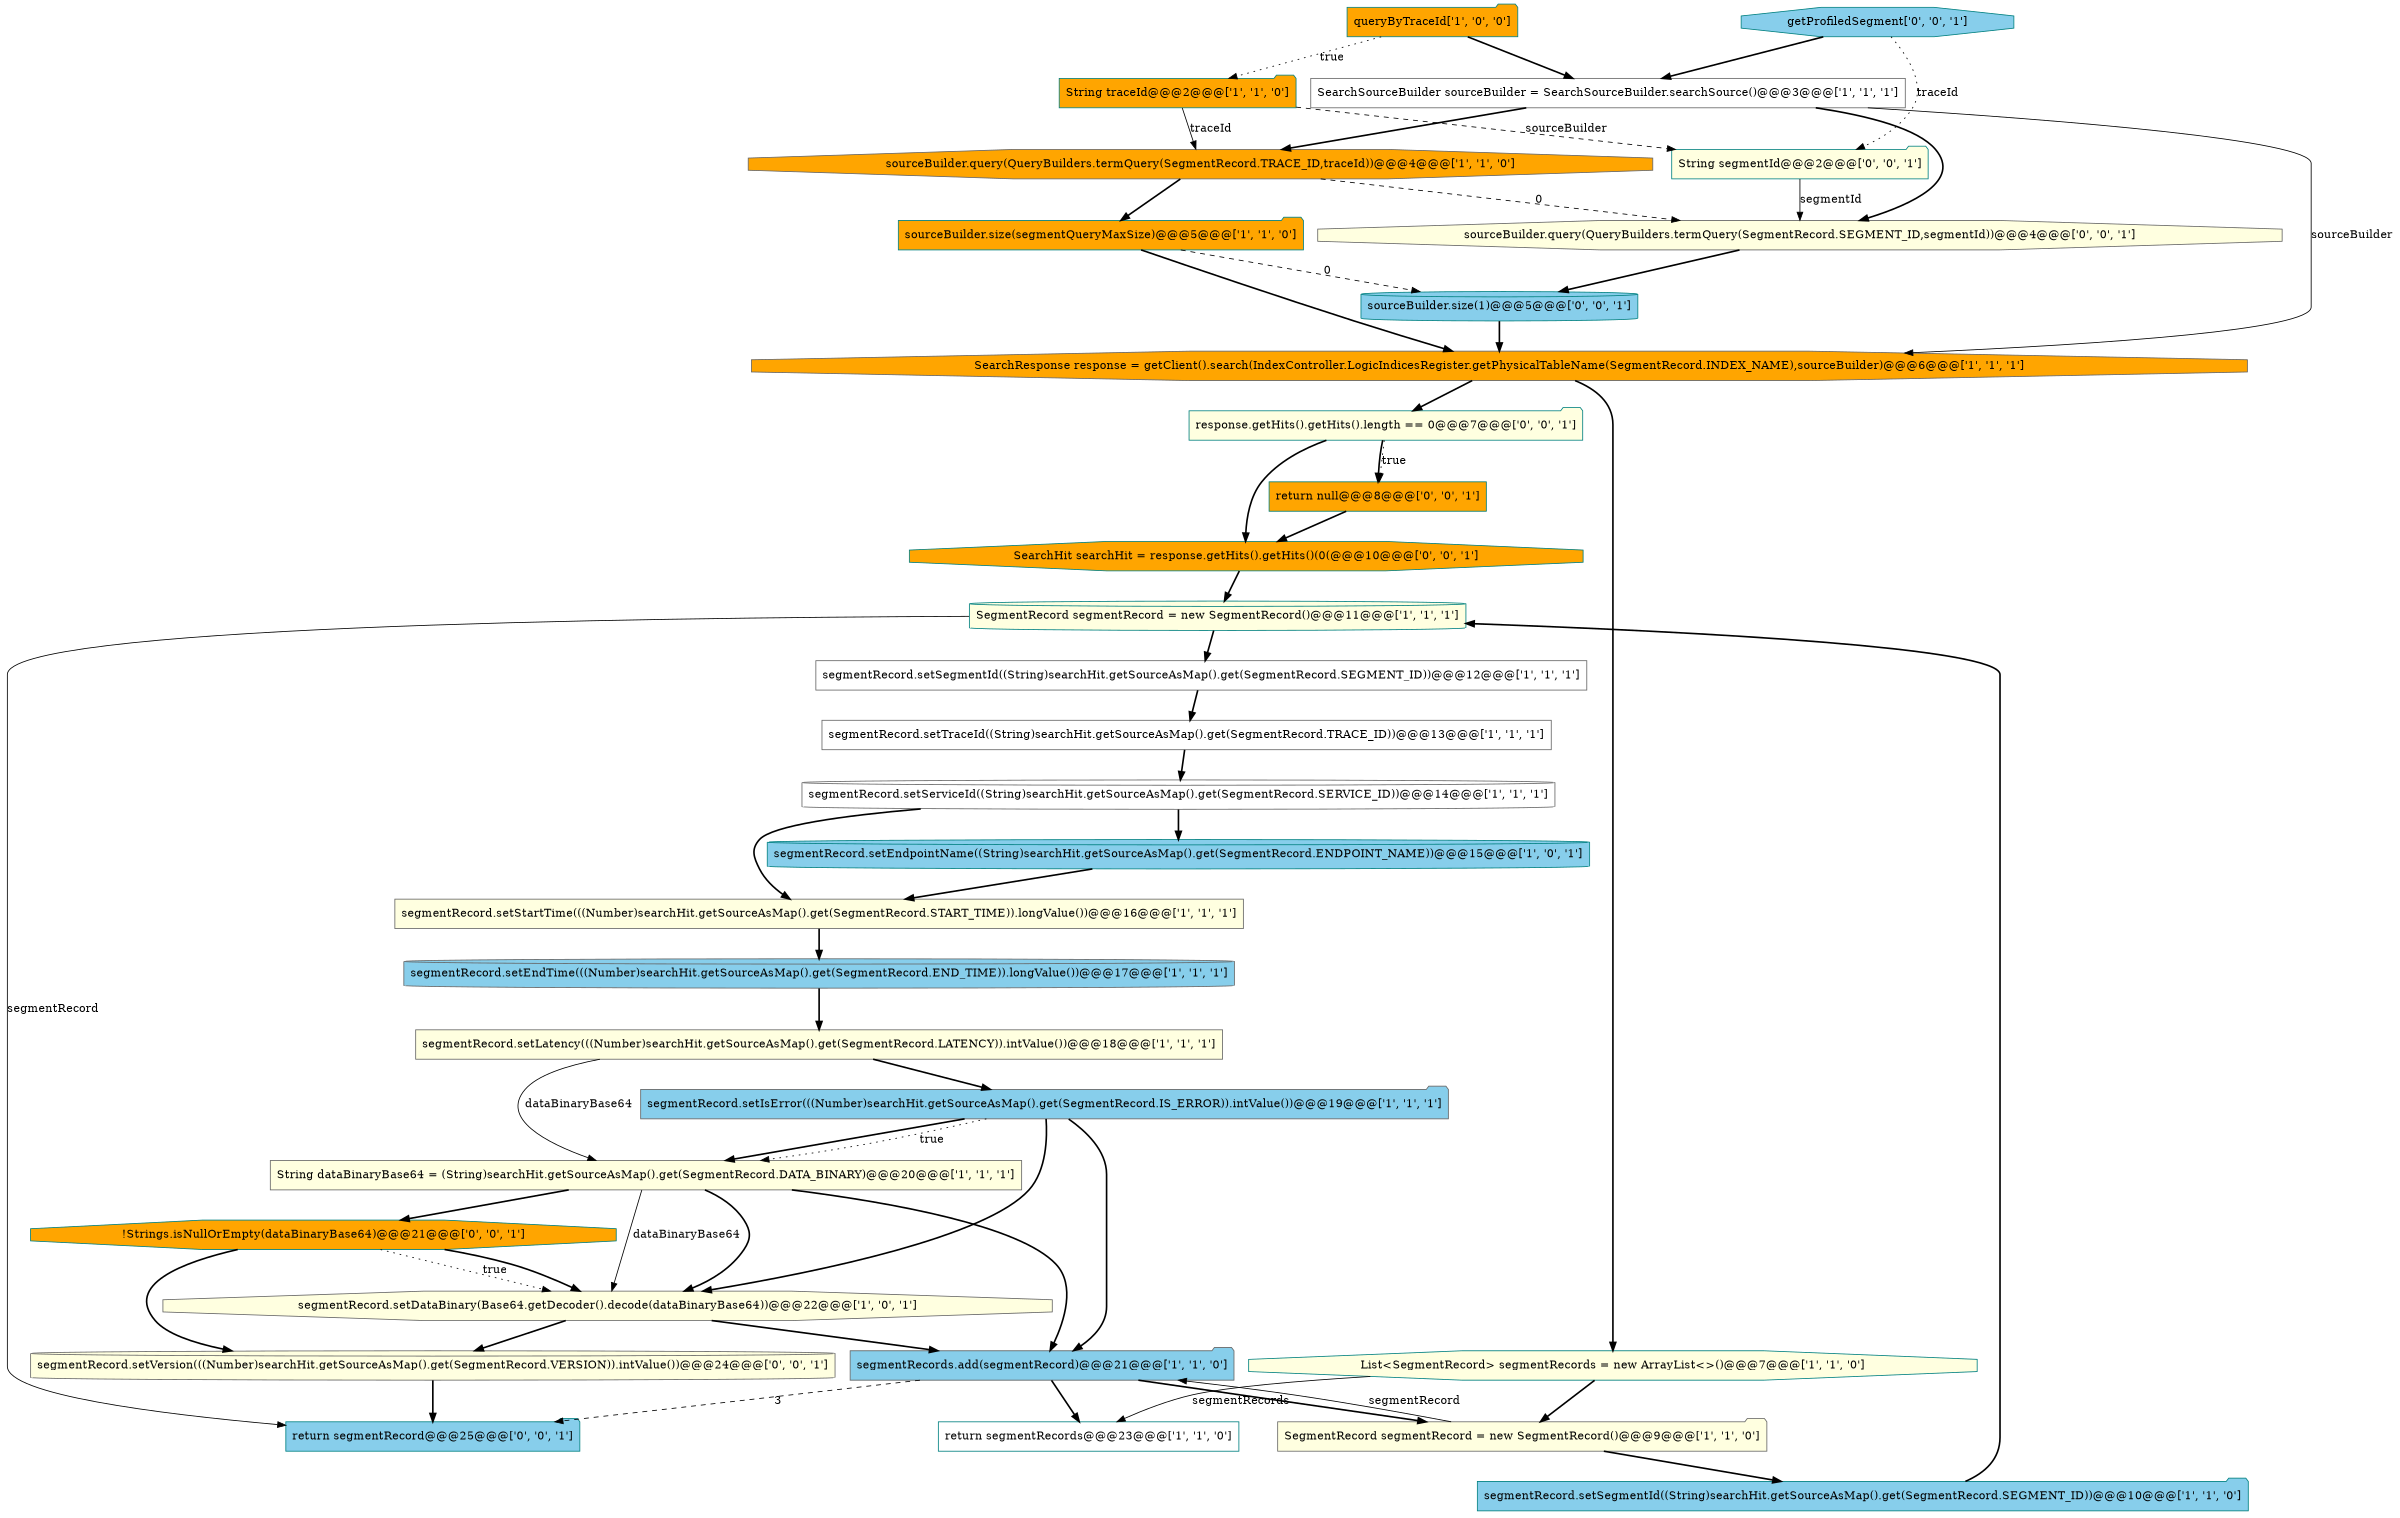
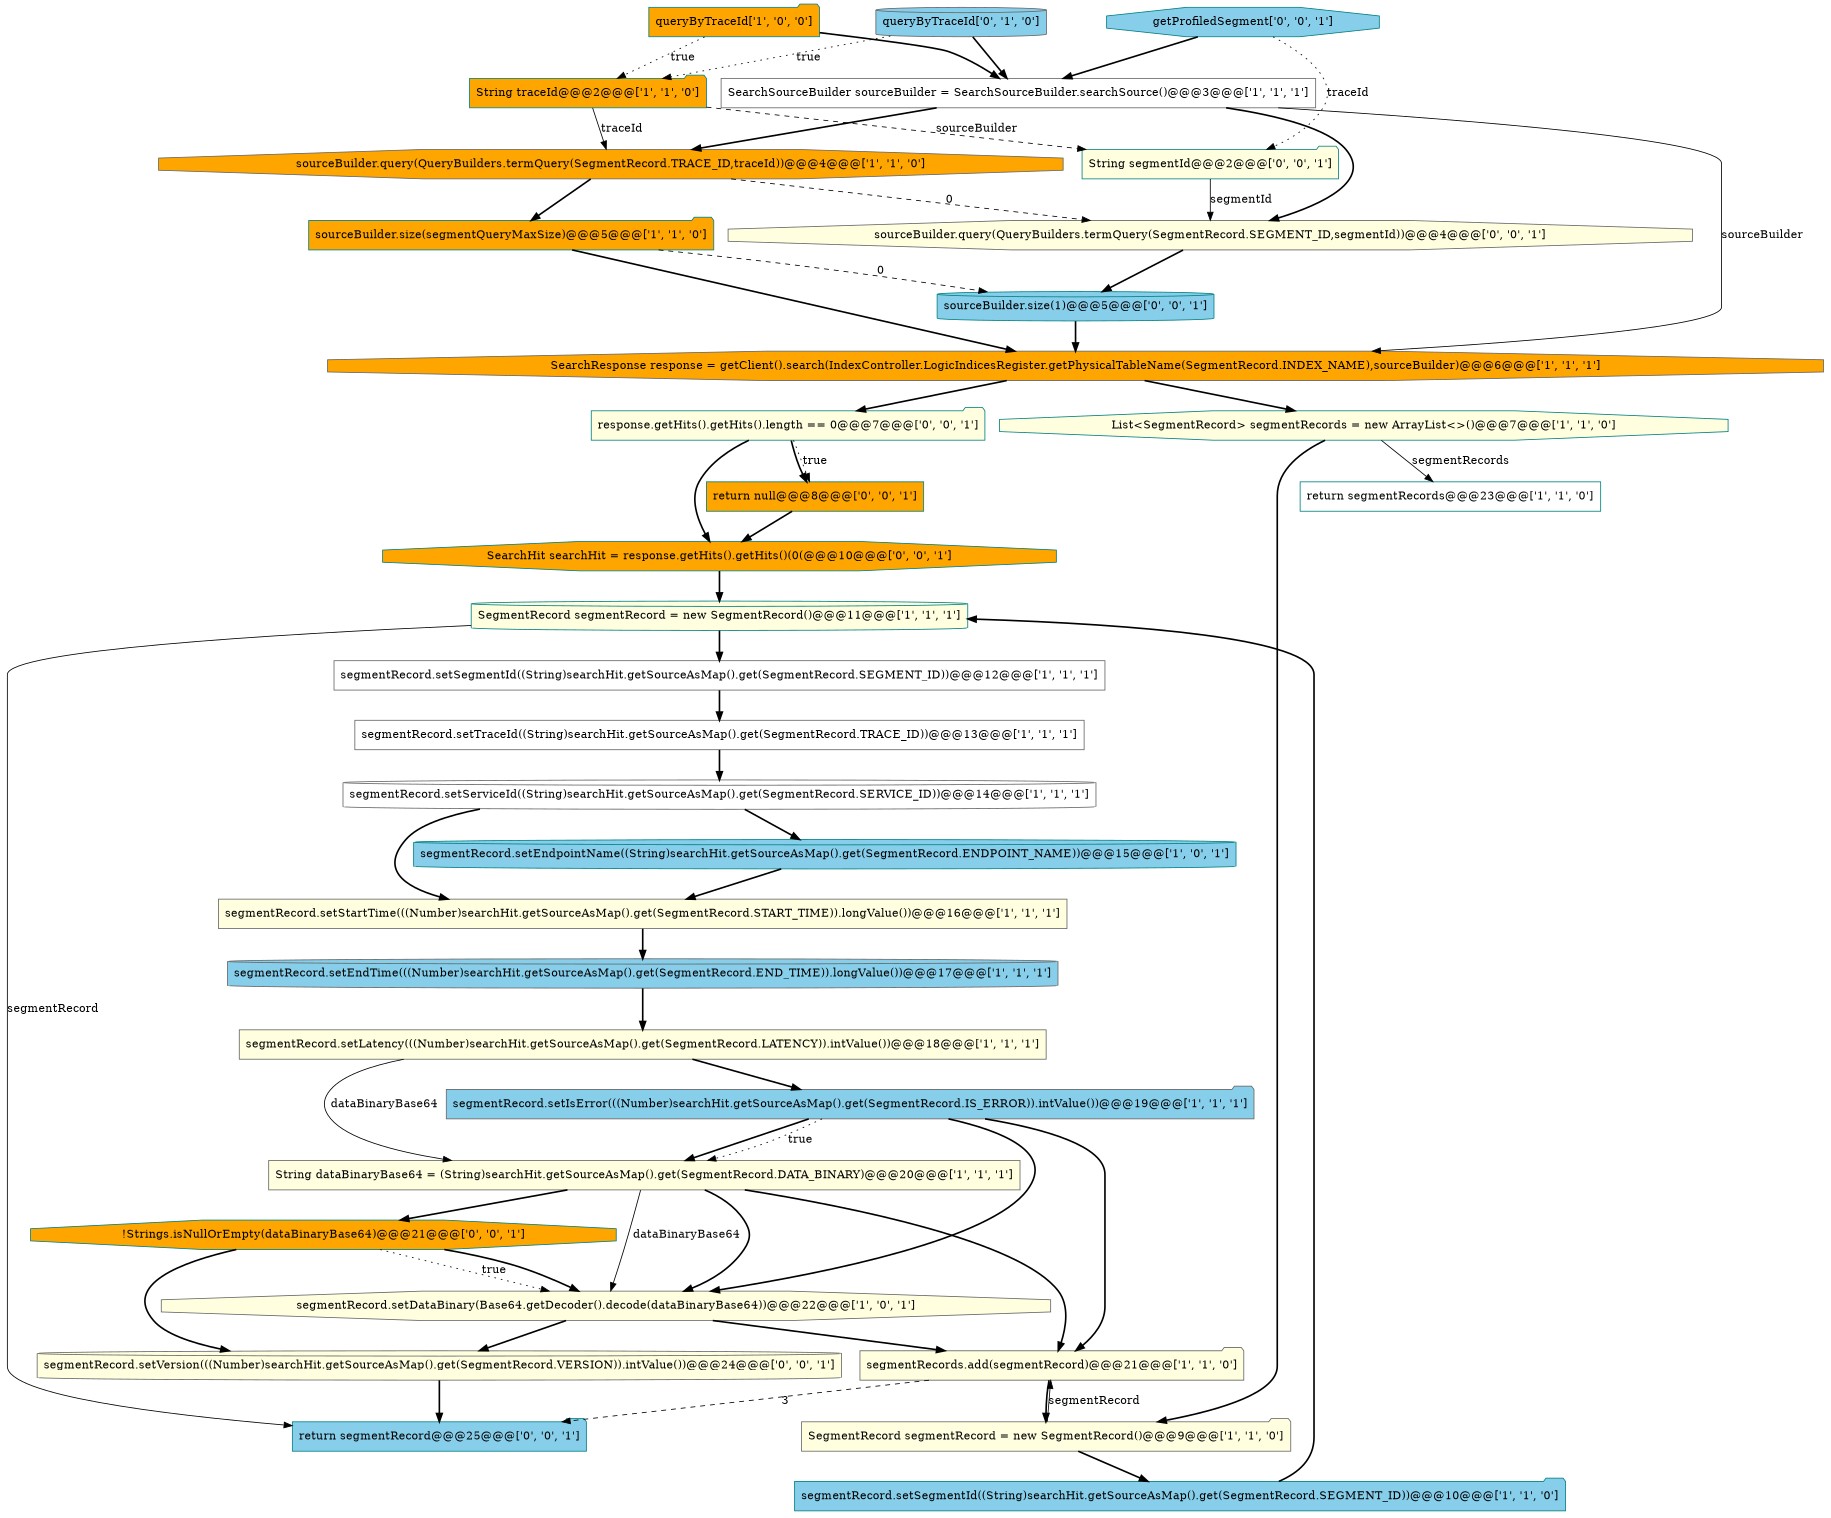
none -> (961, 22)
(1042, 1365) -> (1052, 1365)
(1063, 1398) -> none
